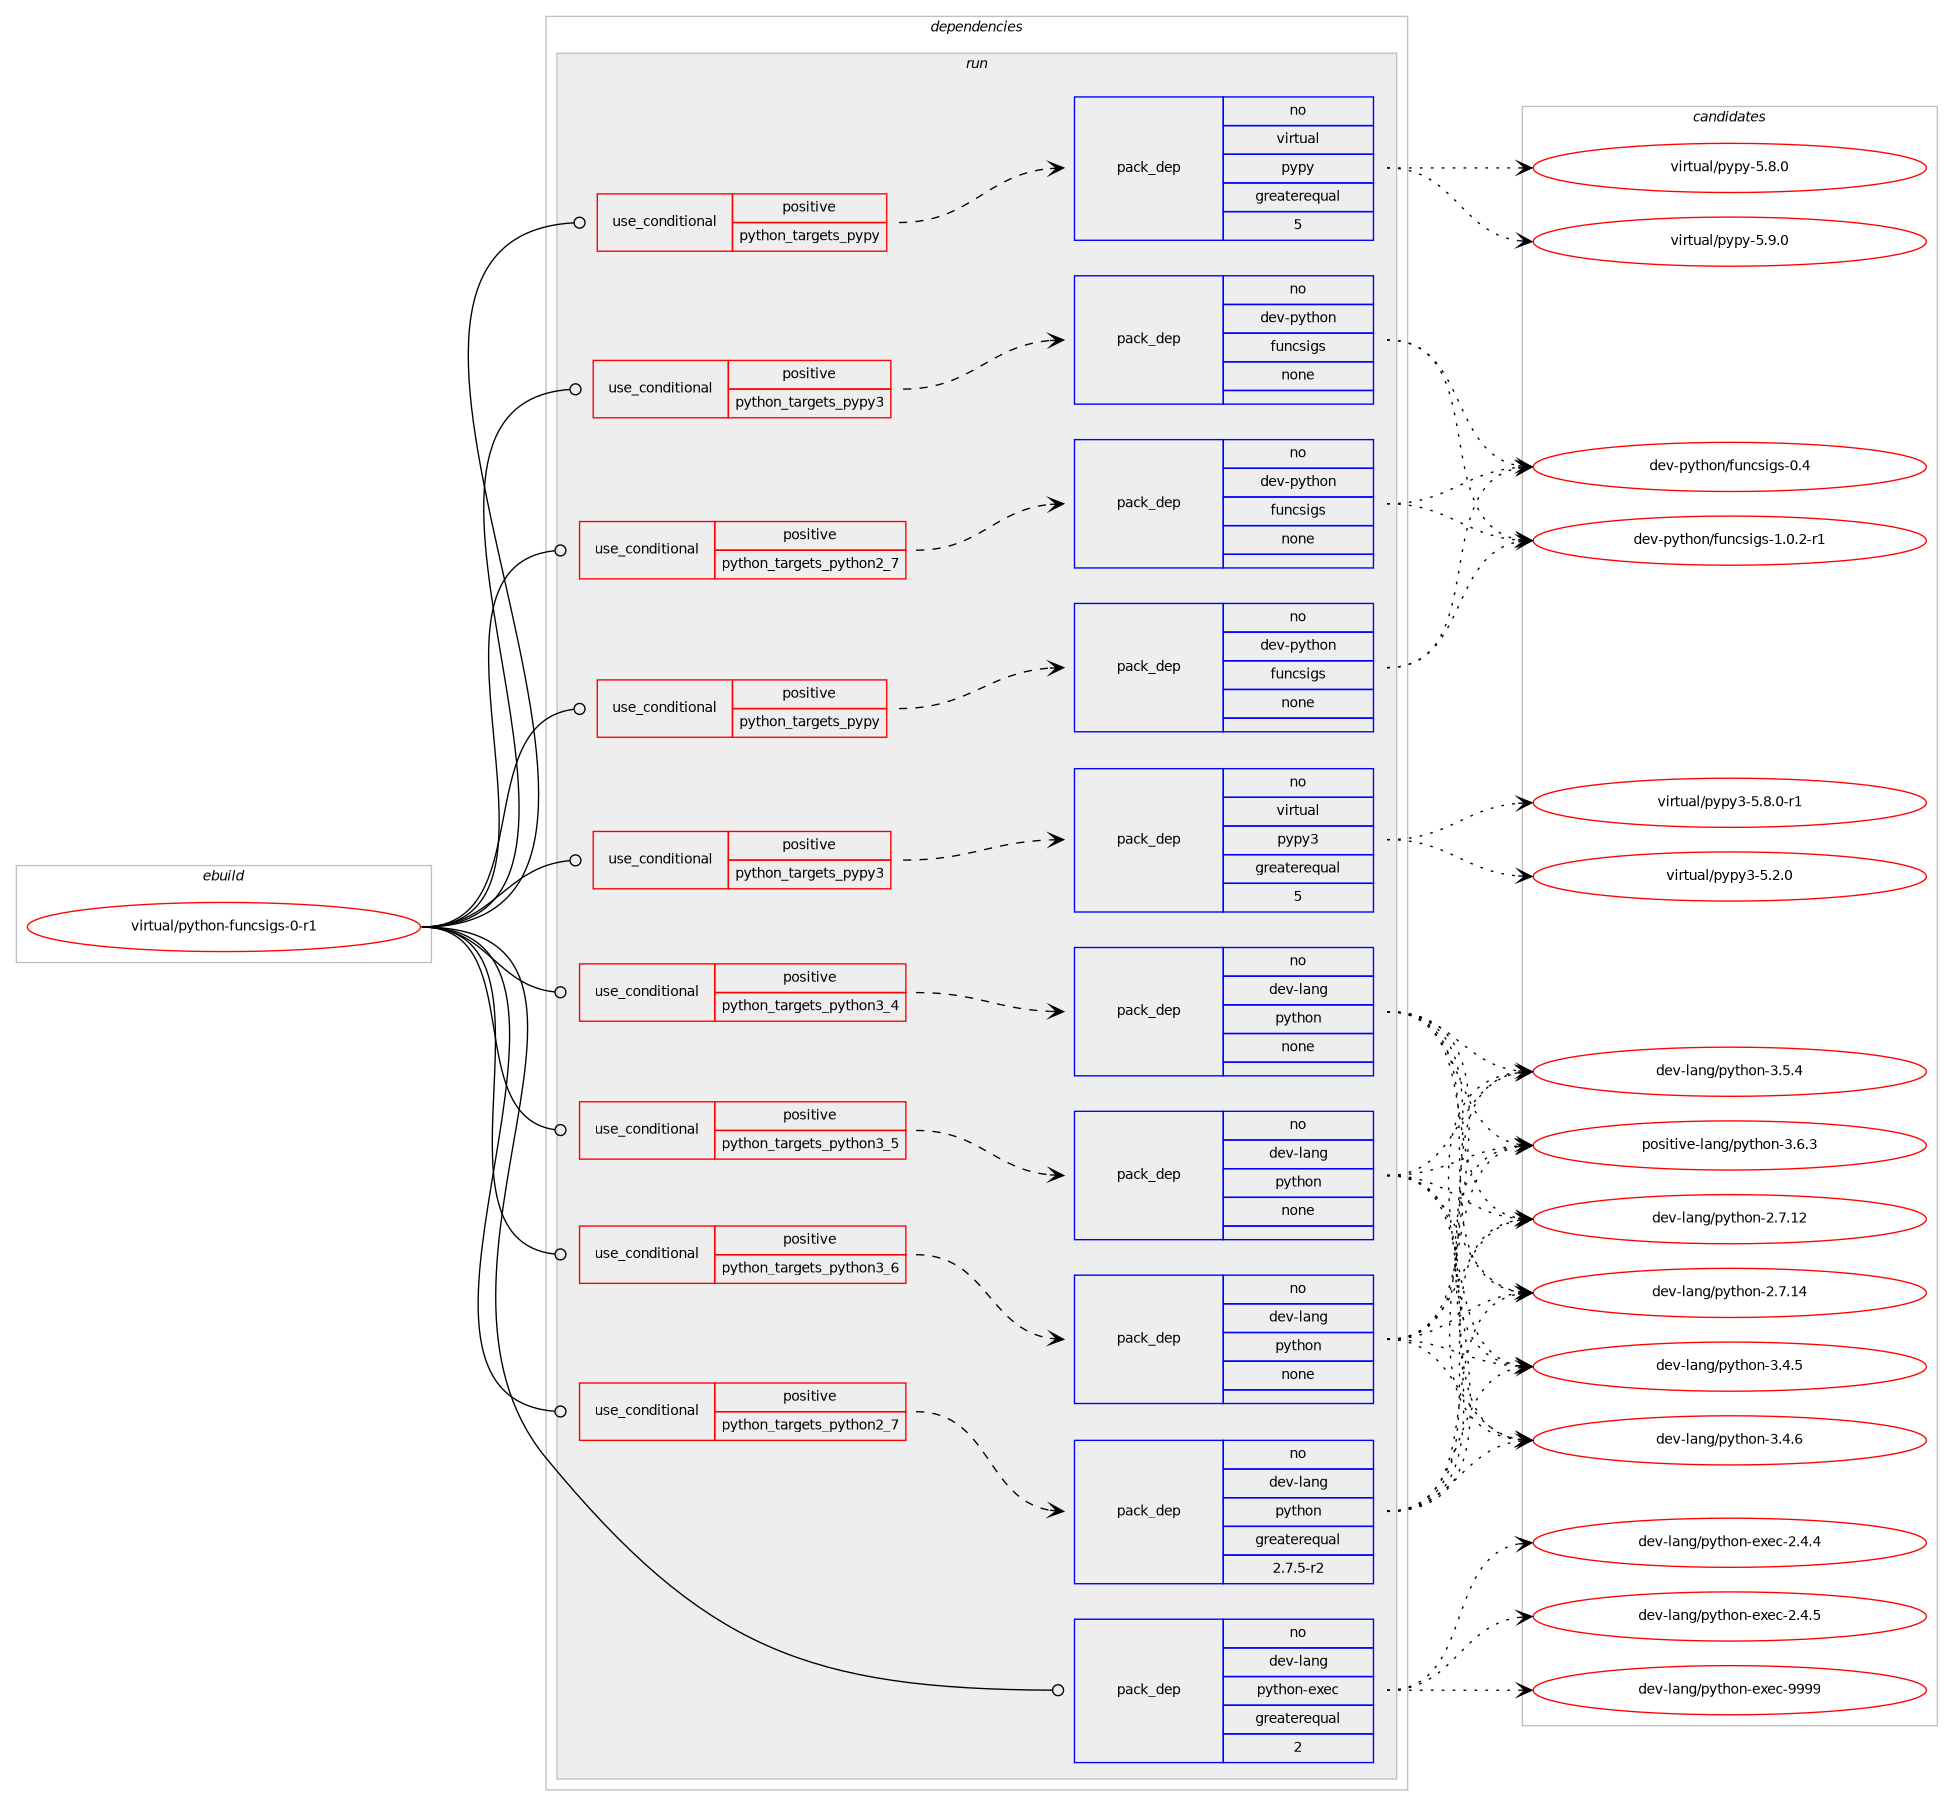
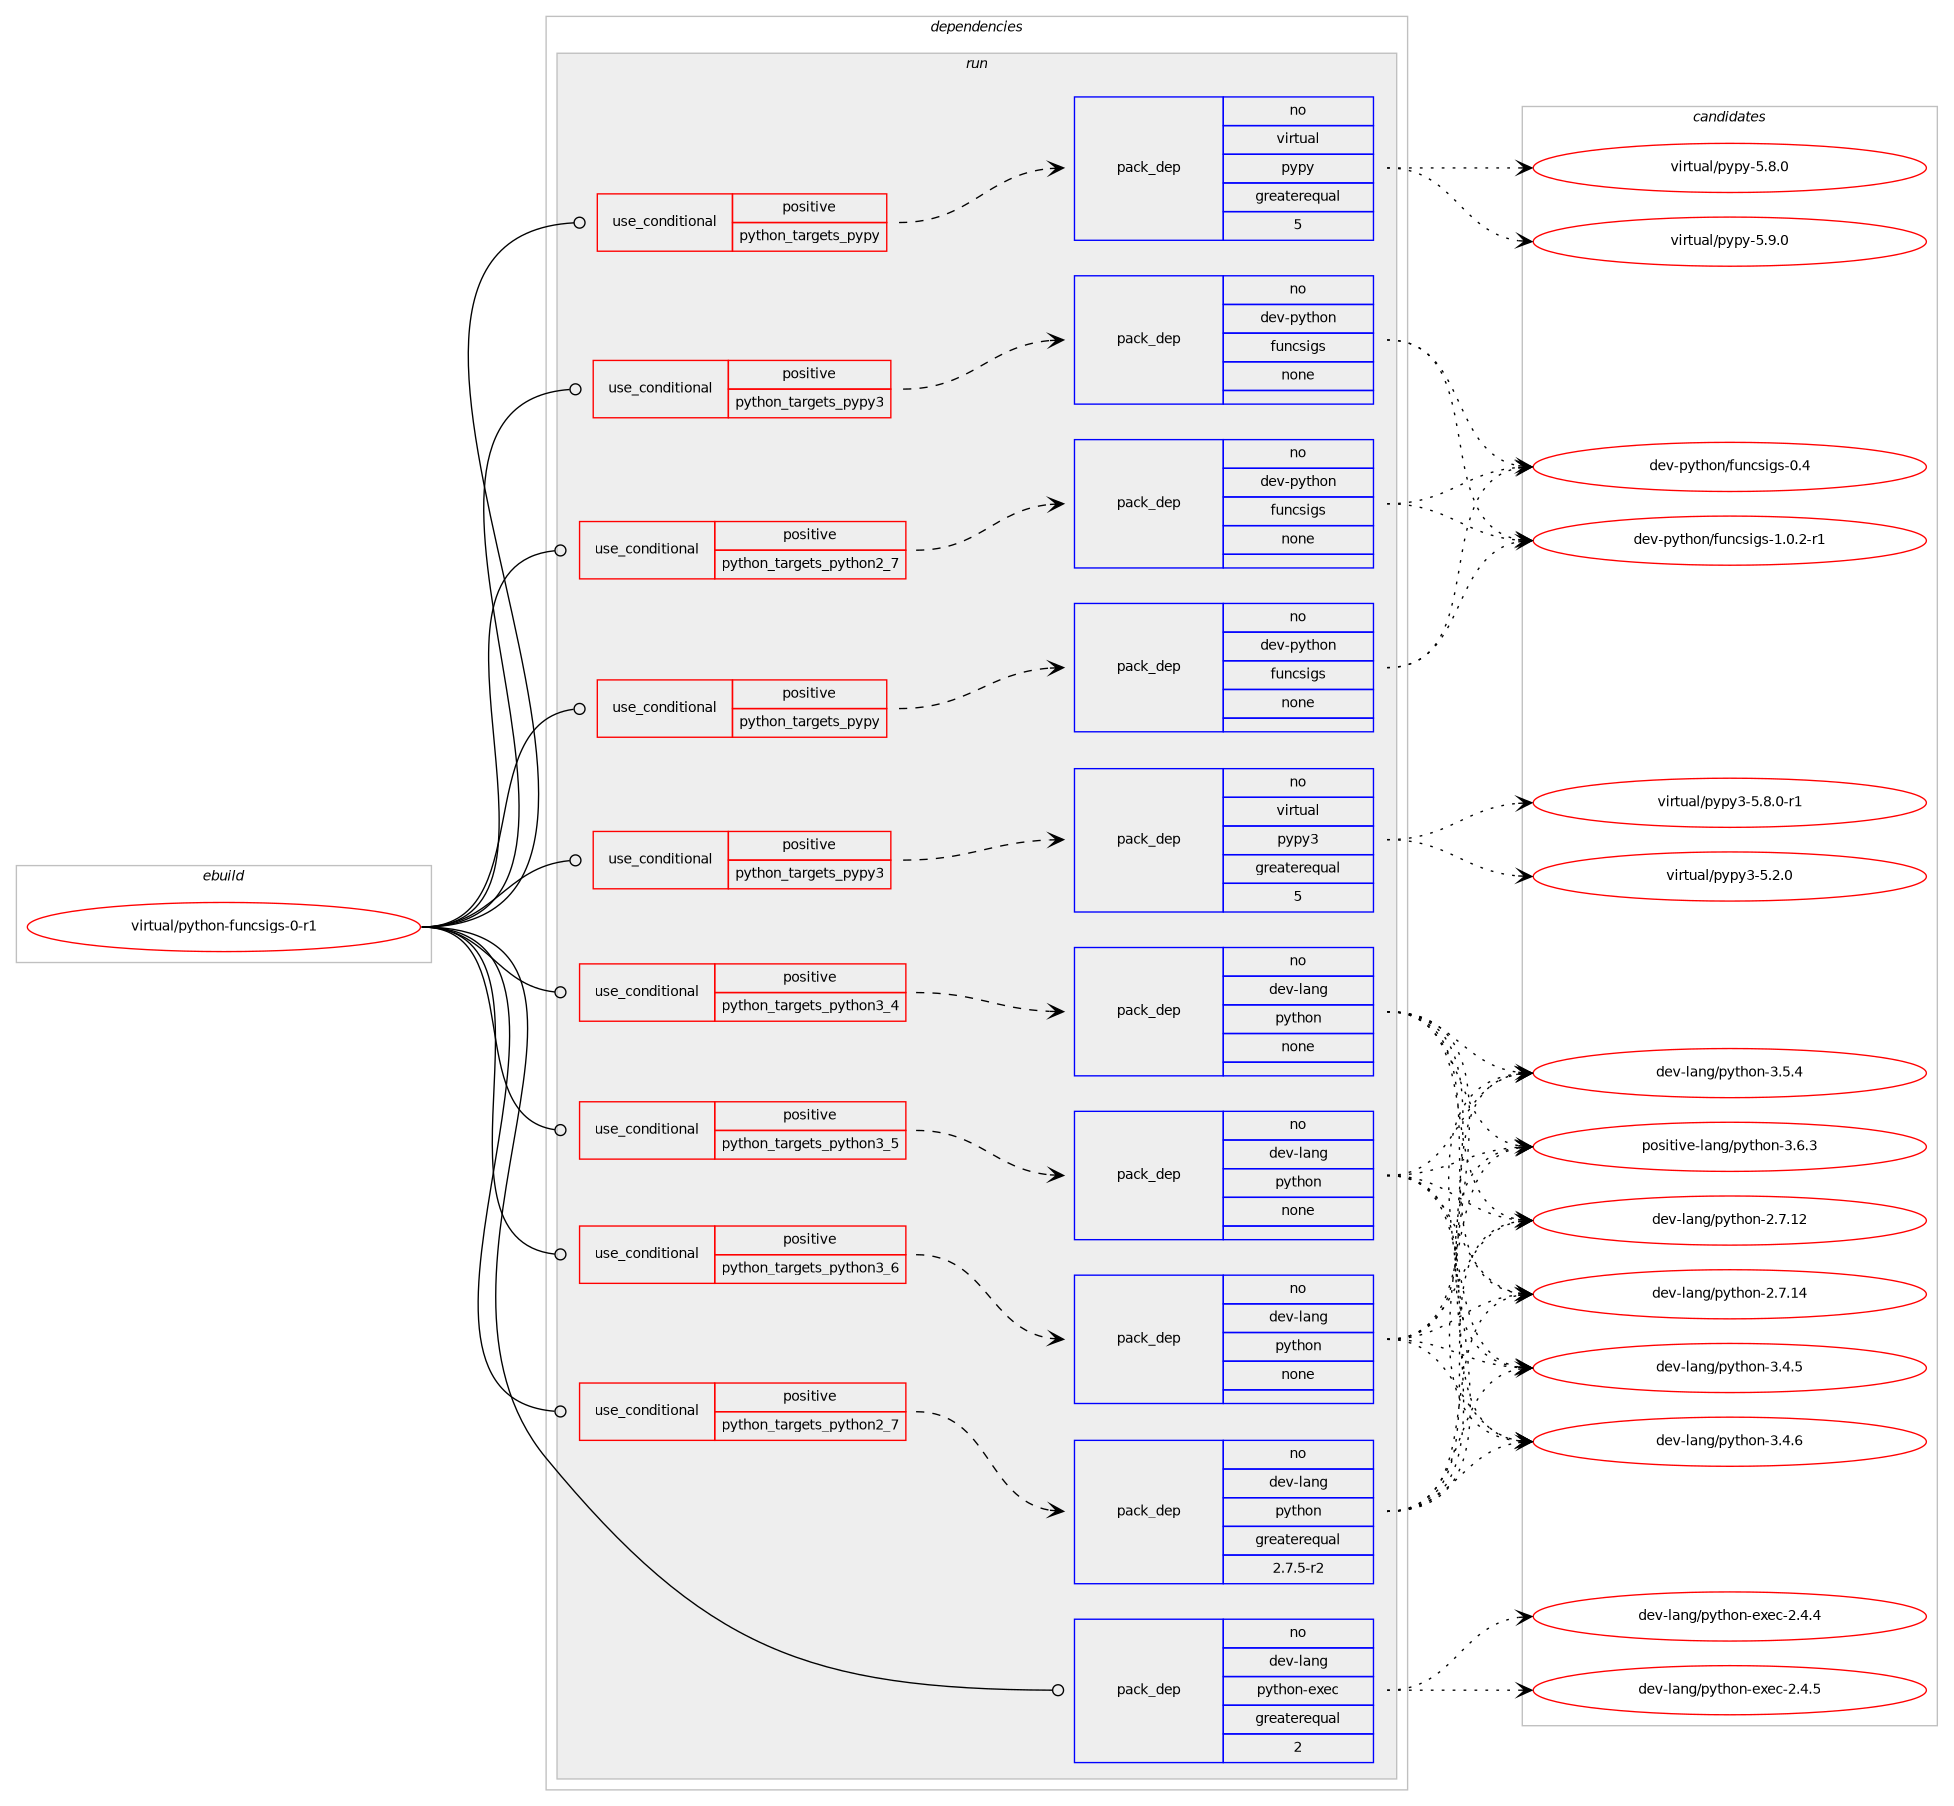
(1730, 1690) -> none
